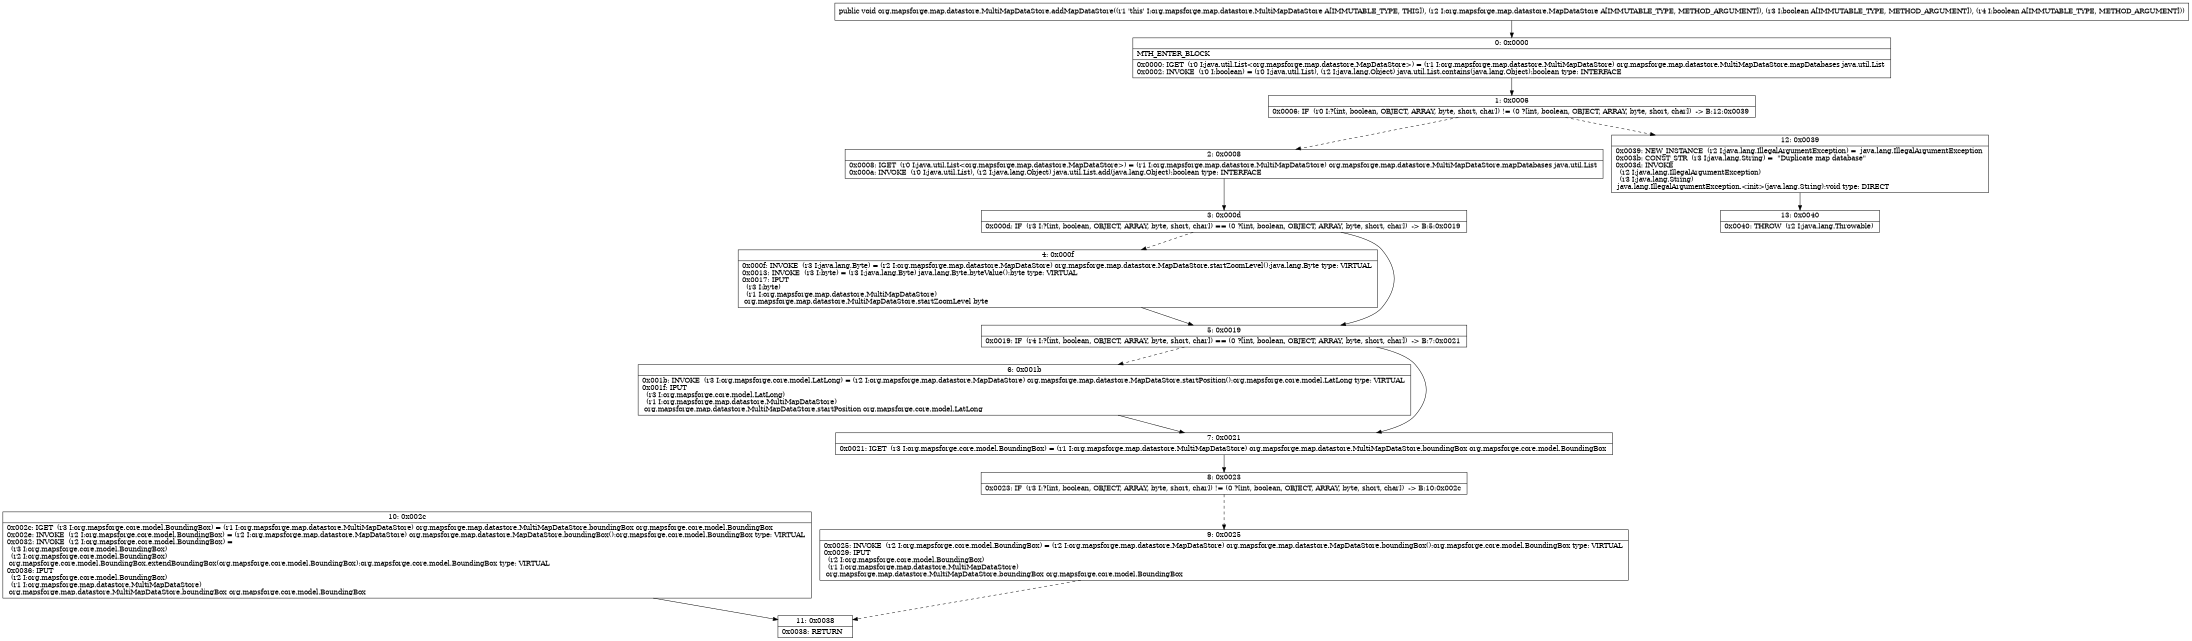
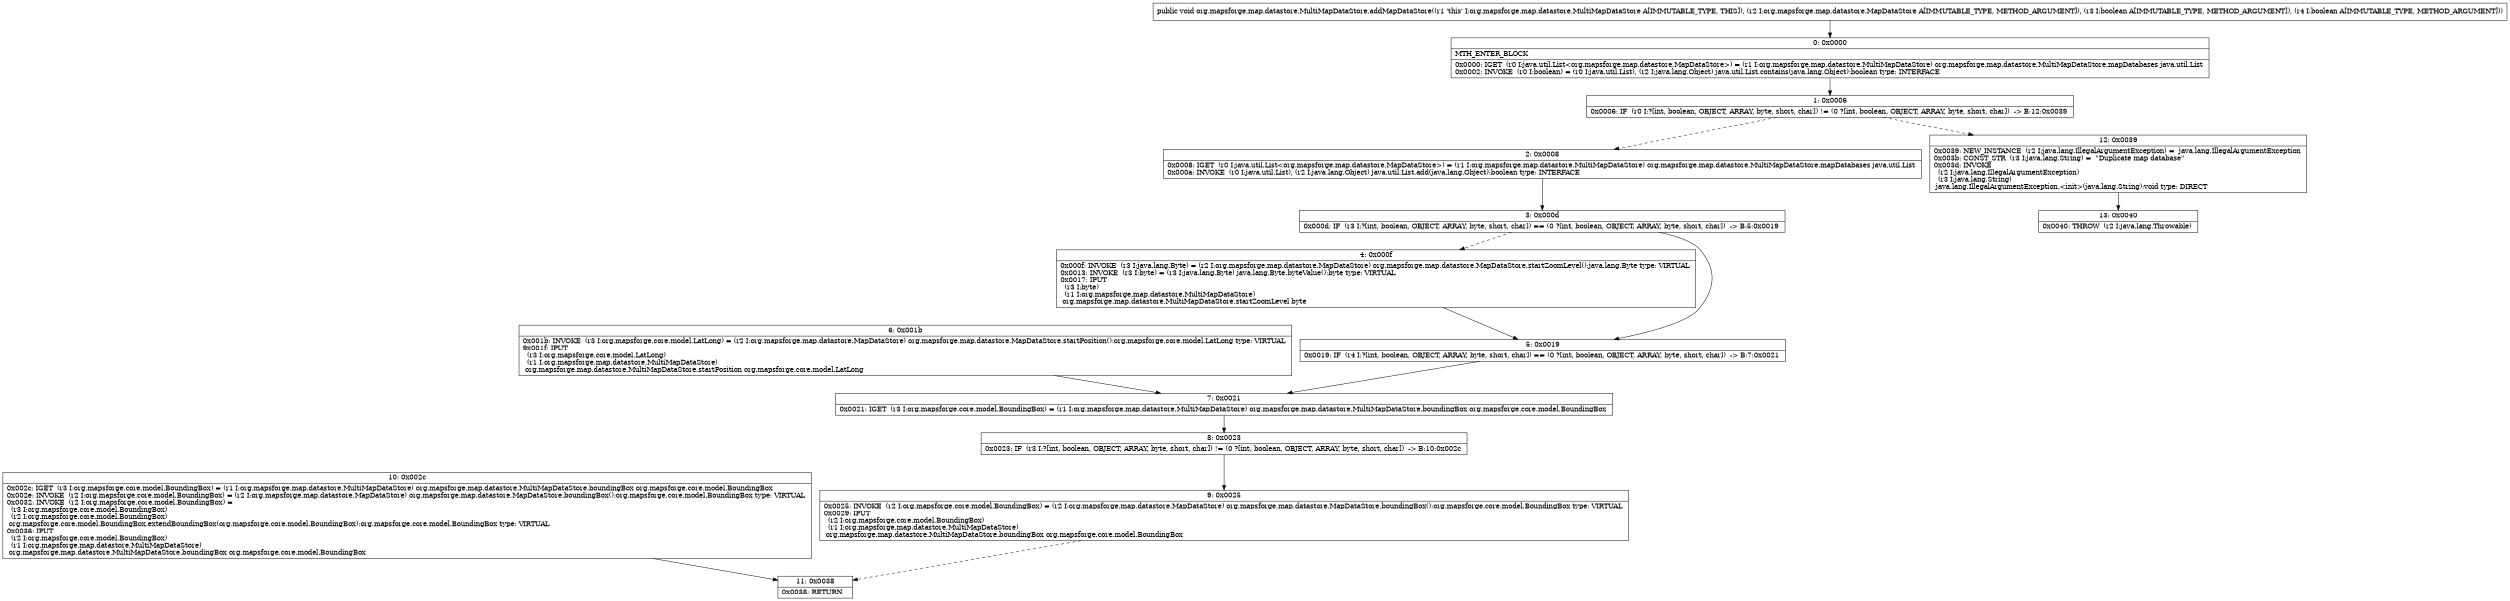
(1154, 355) -> none
(666, 388) -> (547, 348)
(1224, 510) -> (1224, 470)
